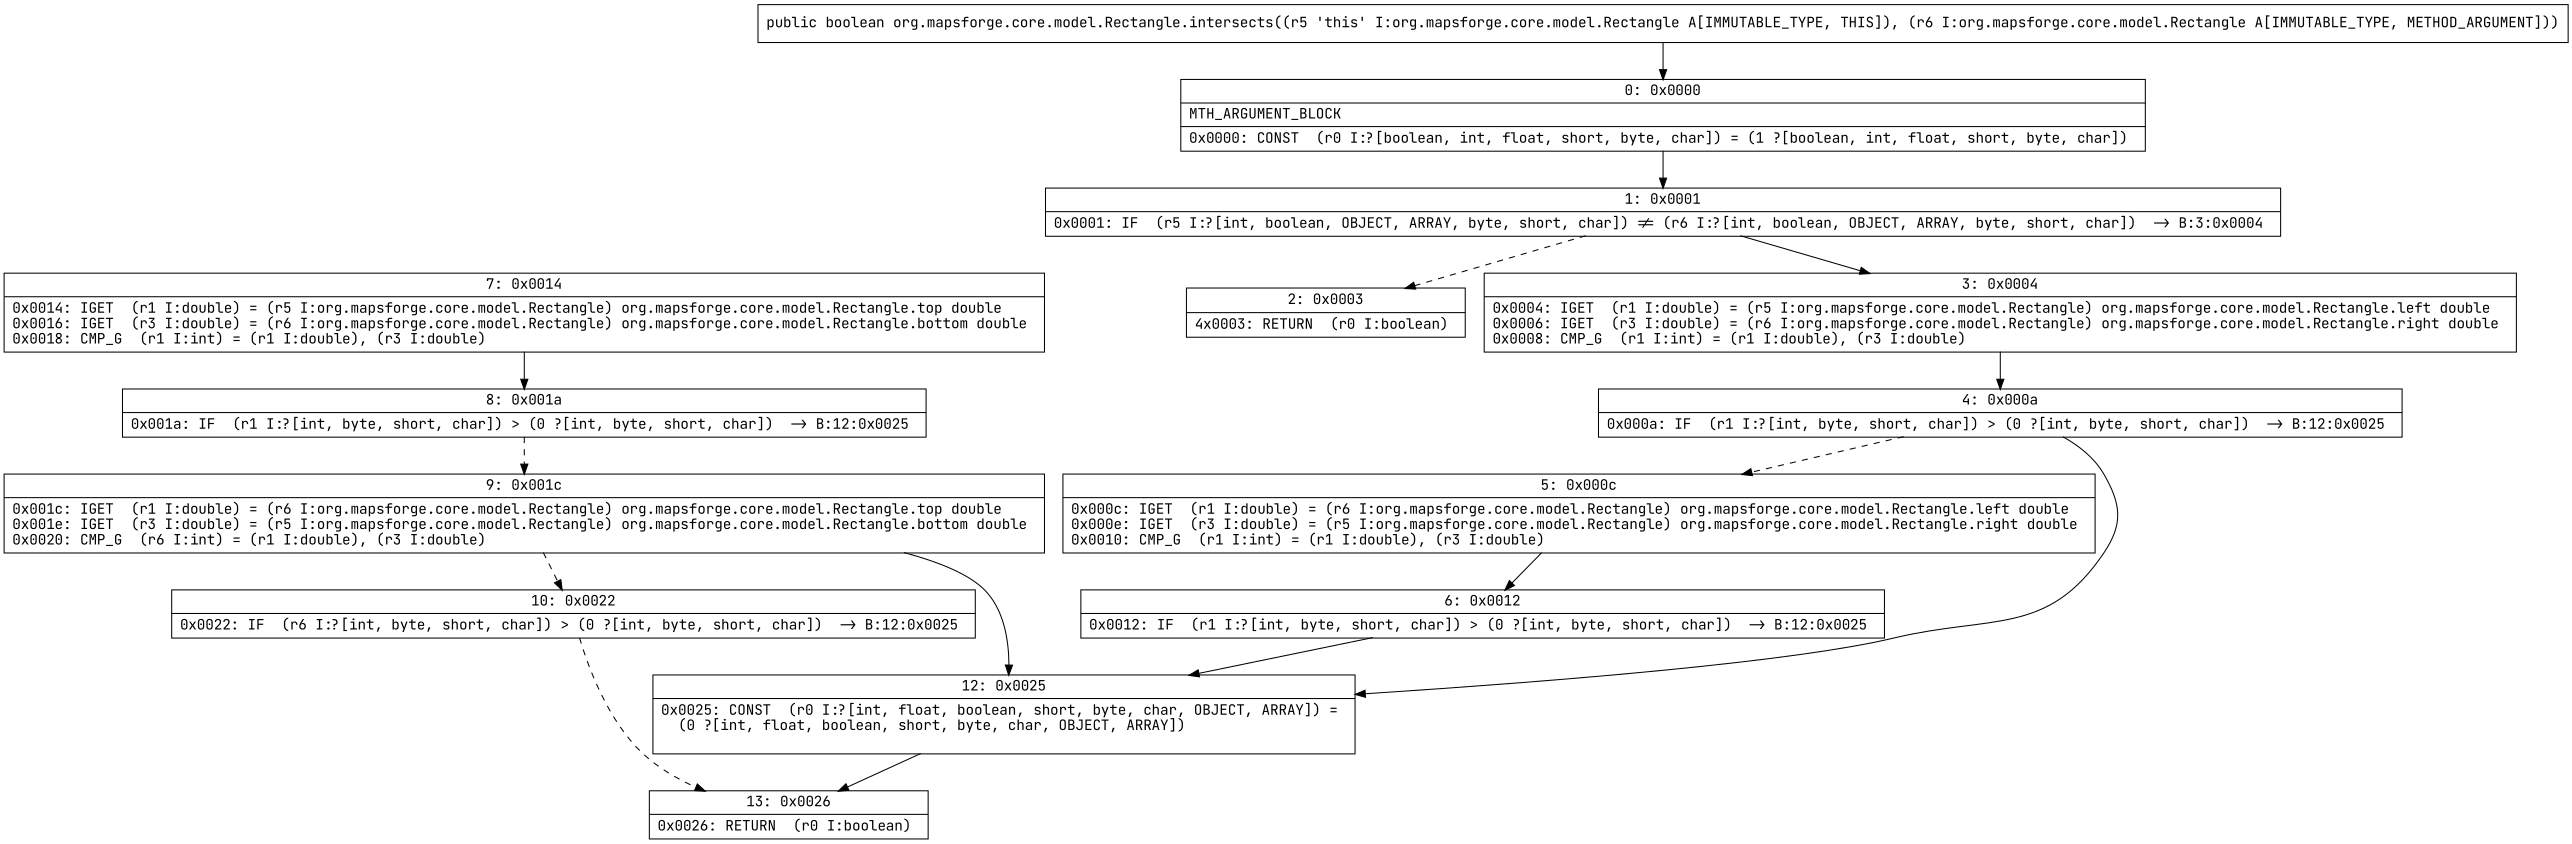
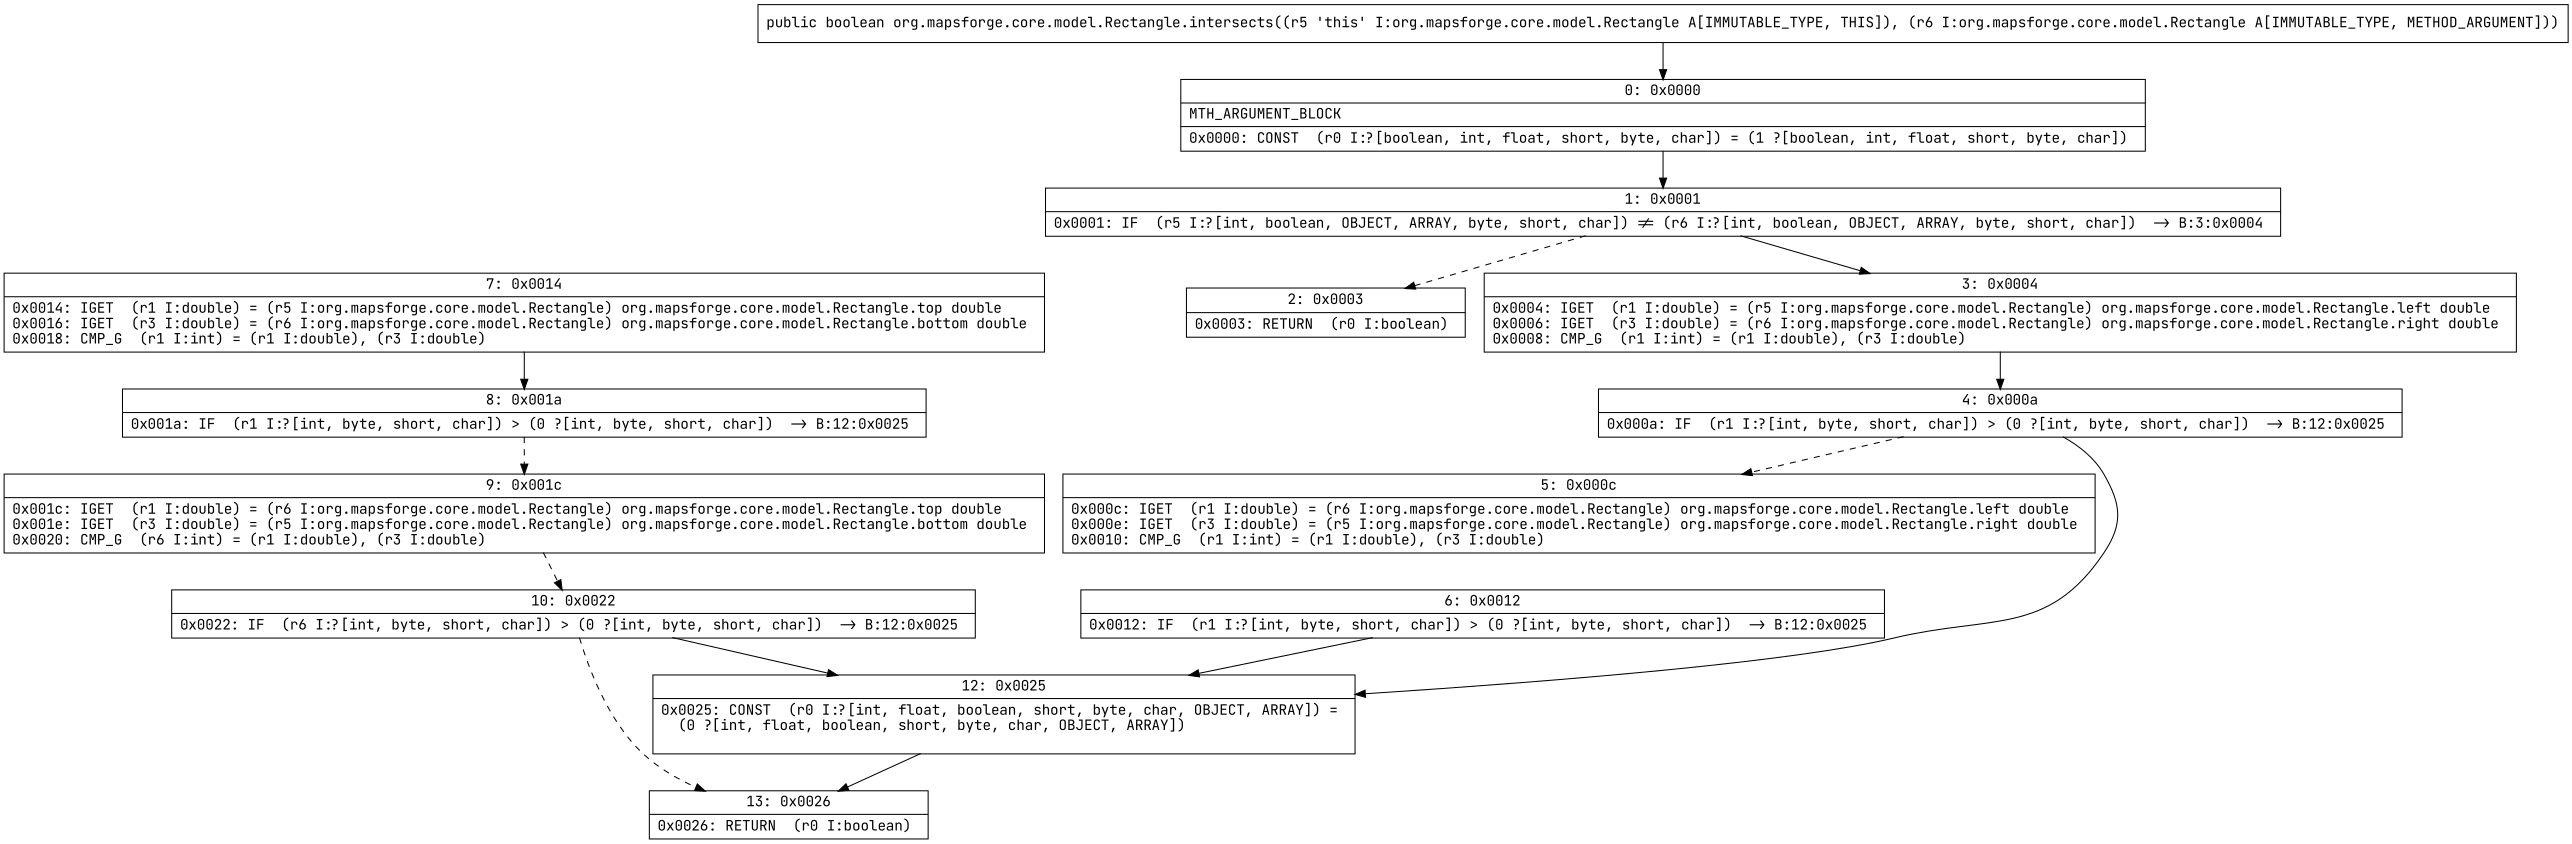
(1326, 324) -> (1326, 324)
(1527, 568) -> none
(981, 587) -> (750, 655)
